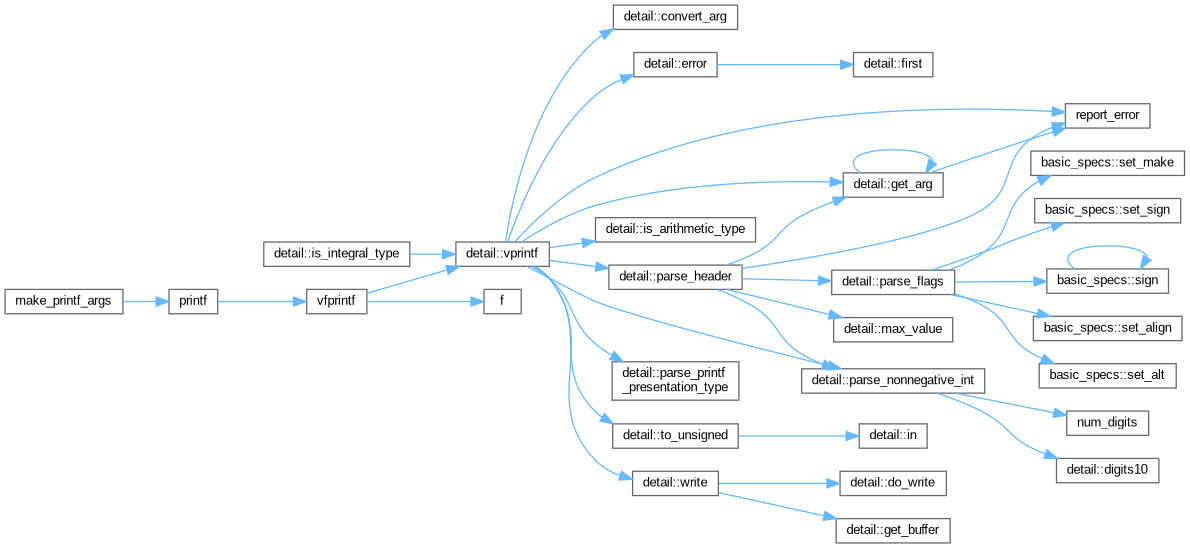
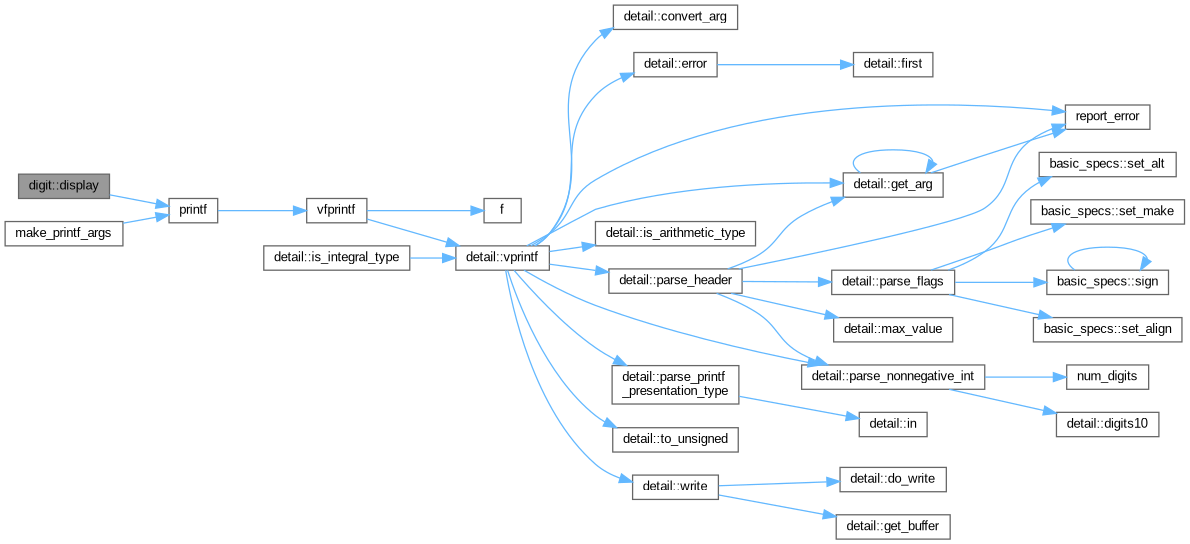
none -> (64, 186)
(1108, 211) -> none
(792, 436) -> (793, 406)
